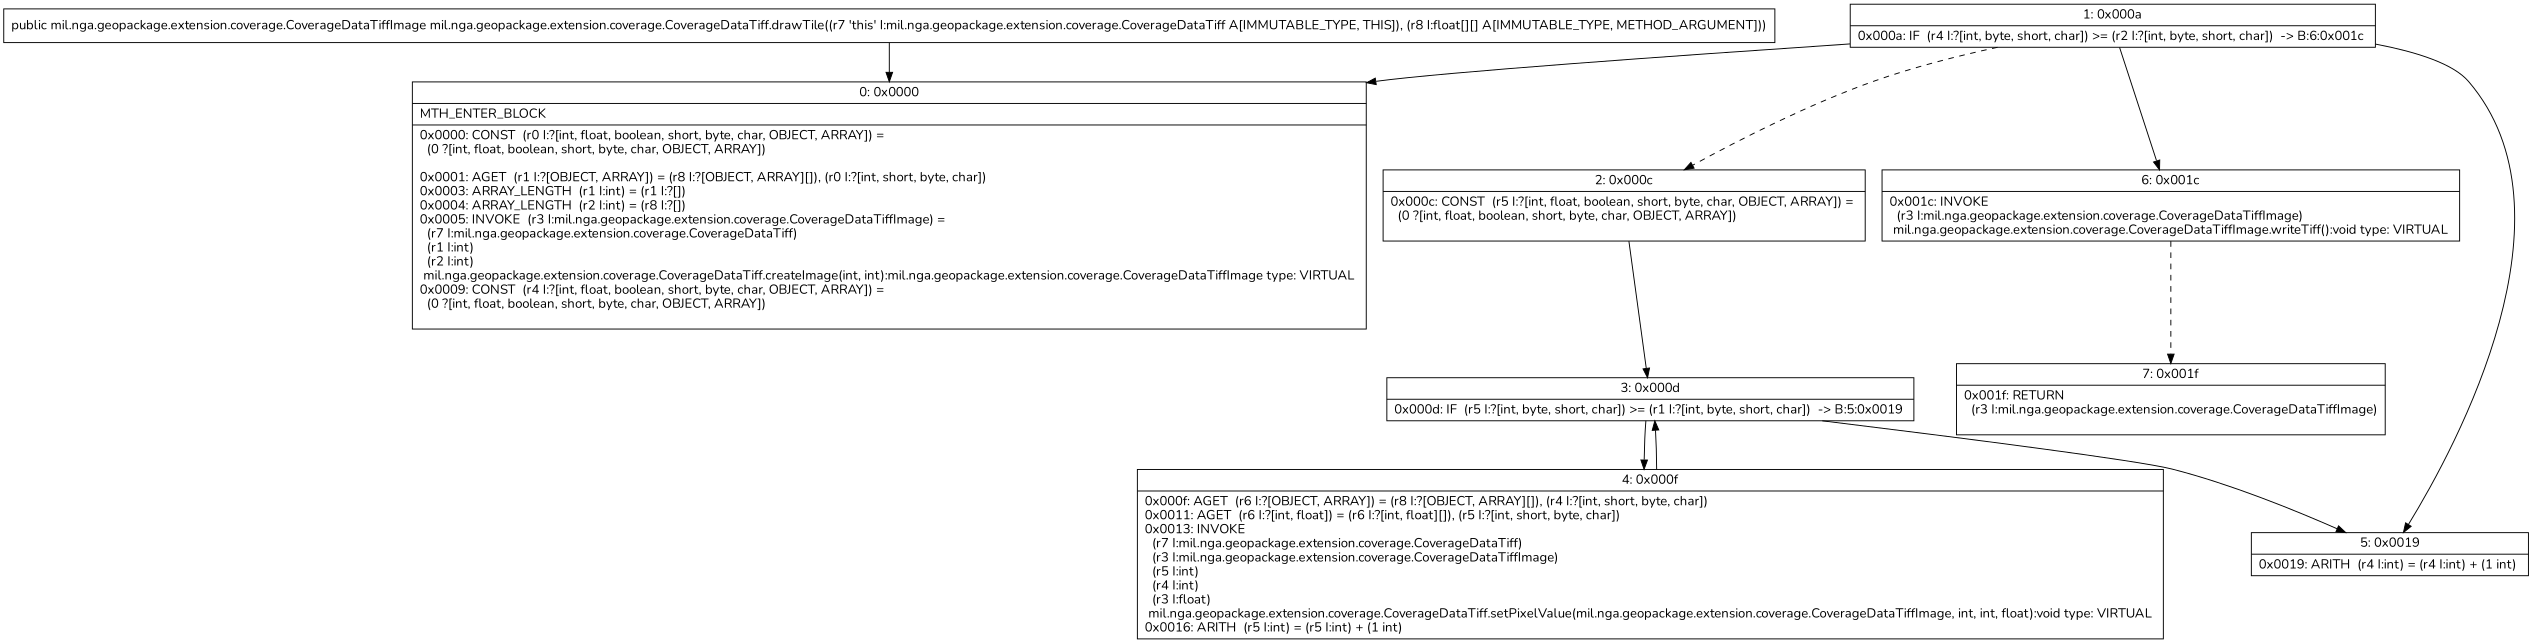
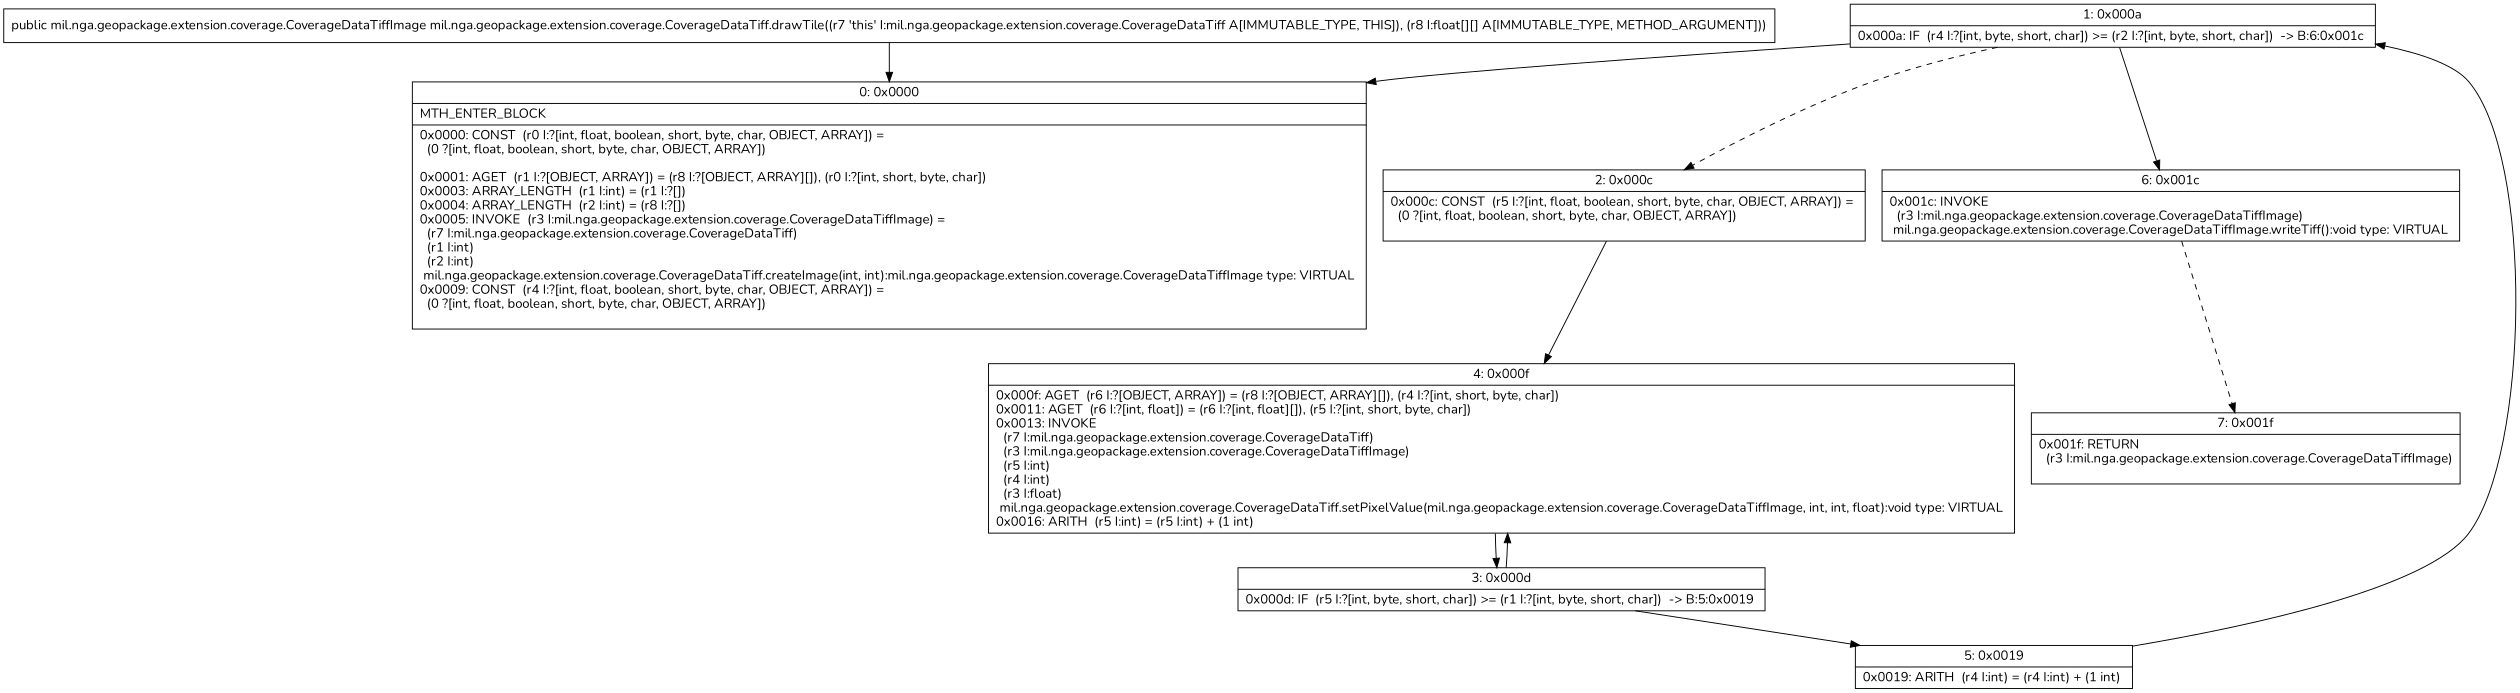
(2512, 258) -> (2503, 440)
(1638, 305) -> (1577, 298)
